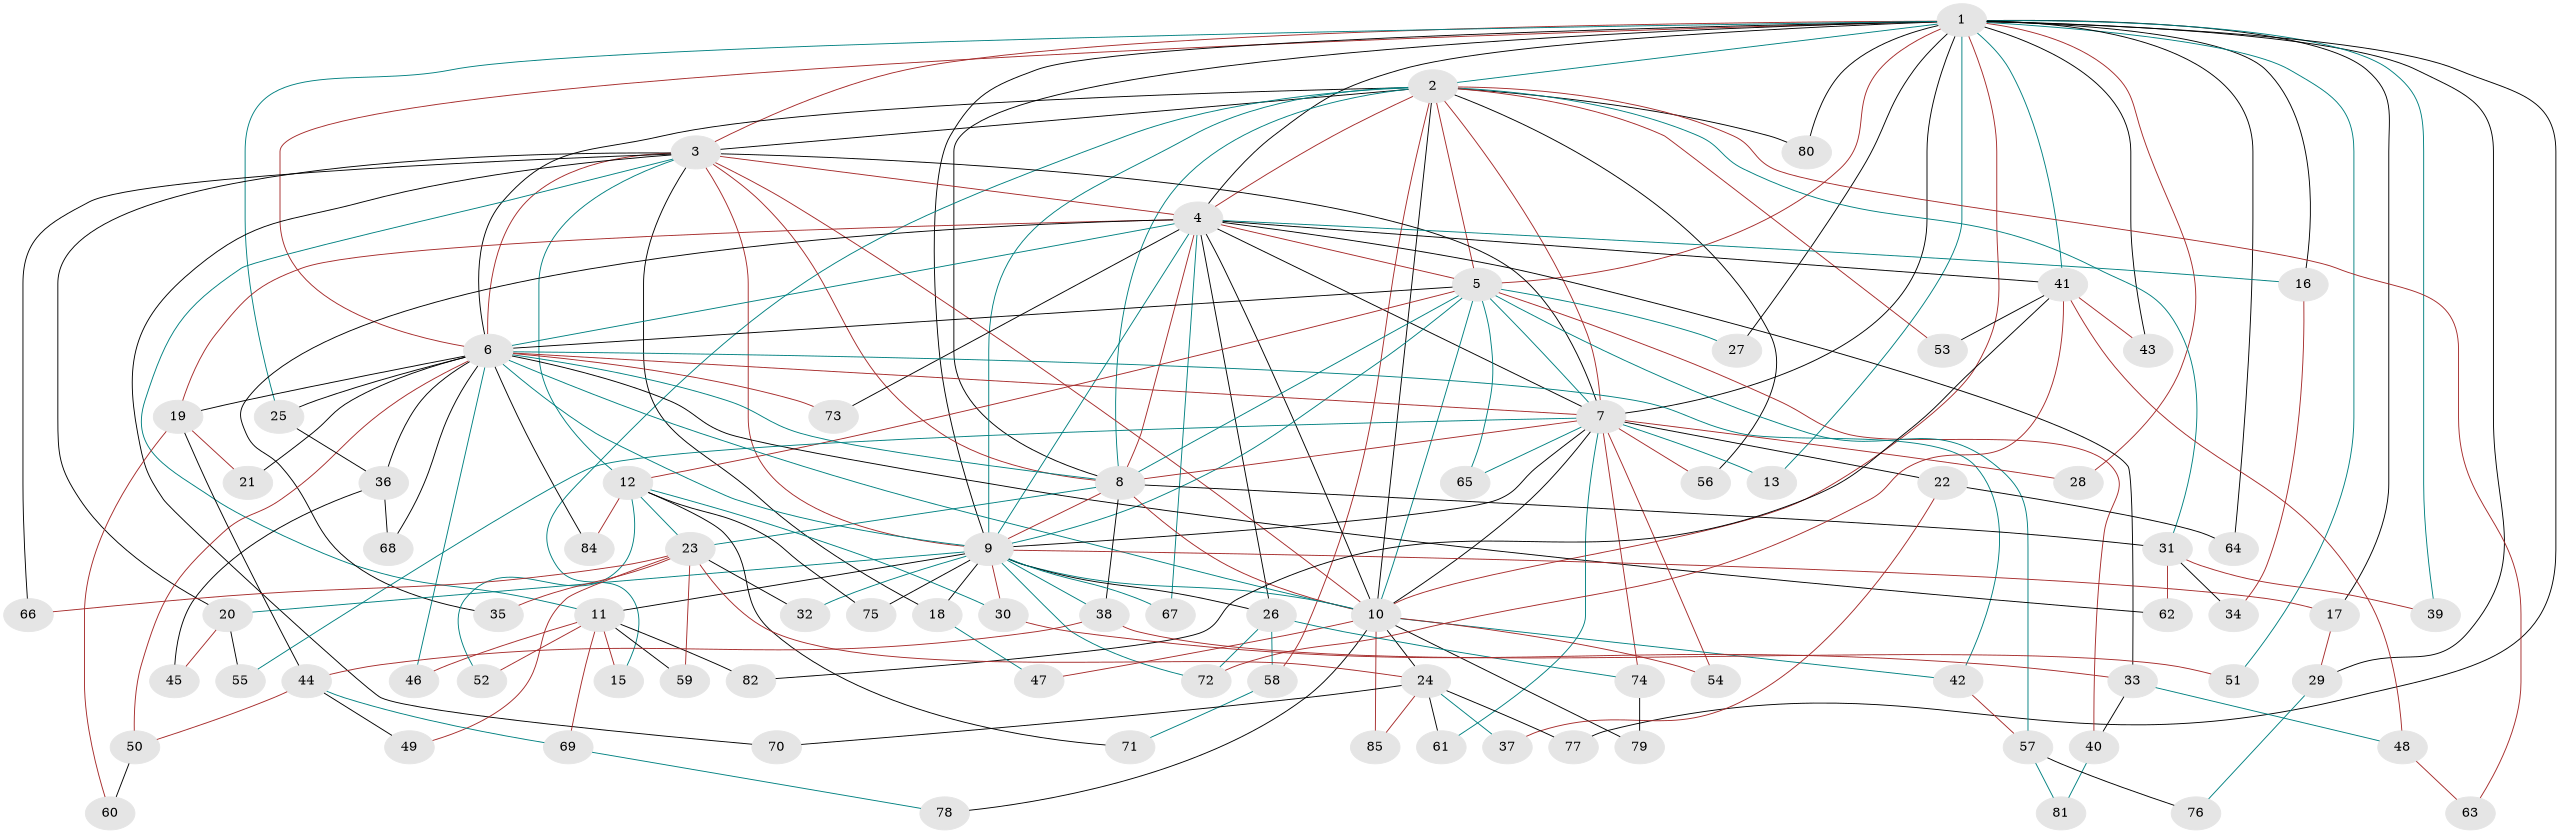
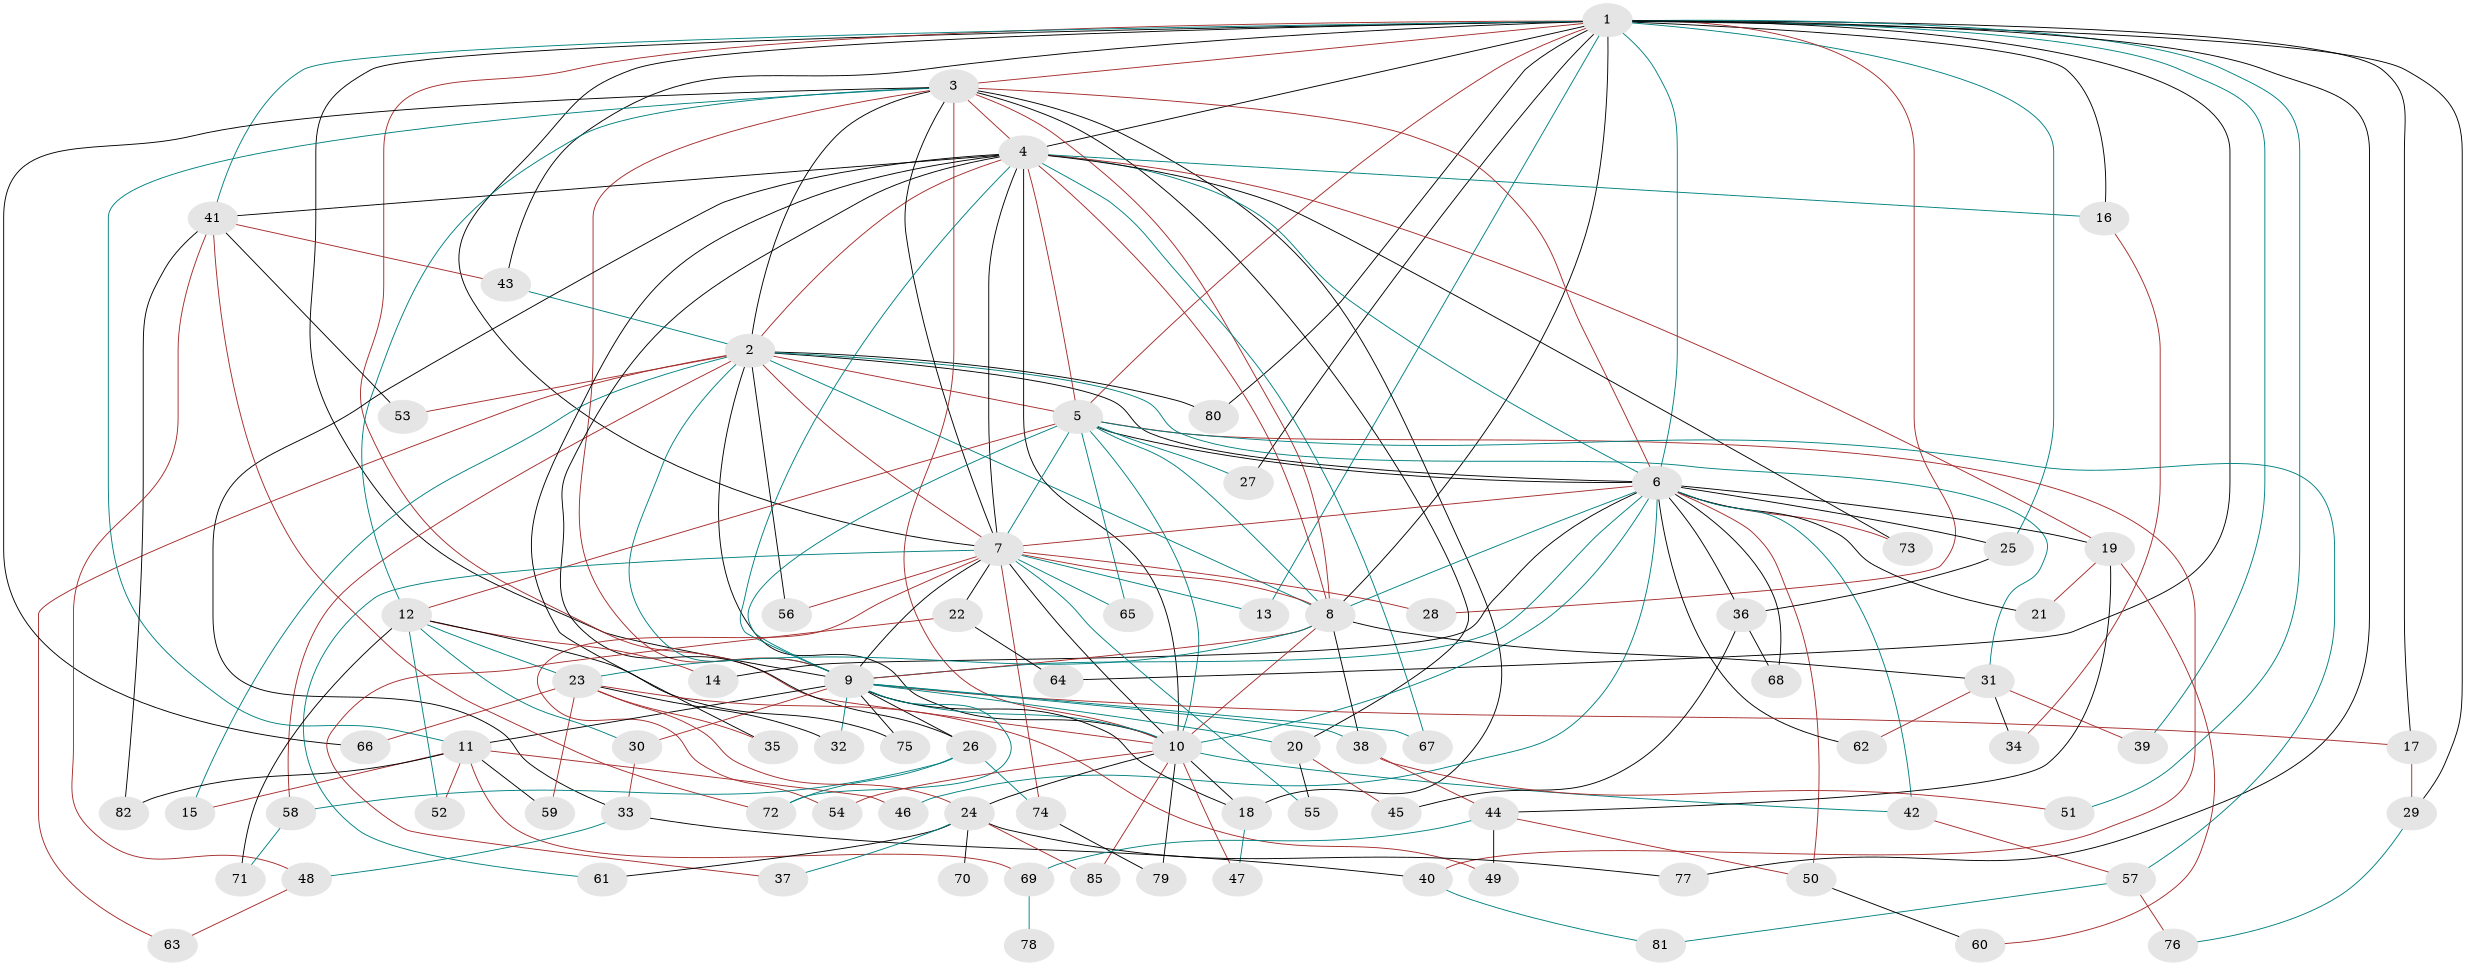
(1697, 53) -> (623, 316)
(900, 64) -> (1677, 242)
(160, 494) -> none
(589, 549) -> (713, 681)
(1188, 760) -> (1207, 776)
(2110, 783) -> (2152, 913)
